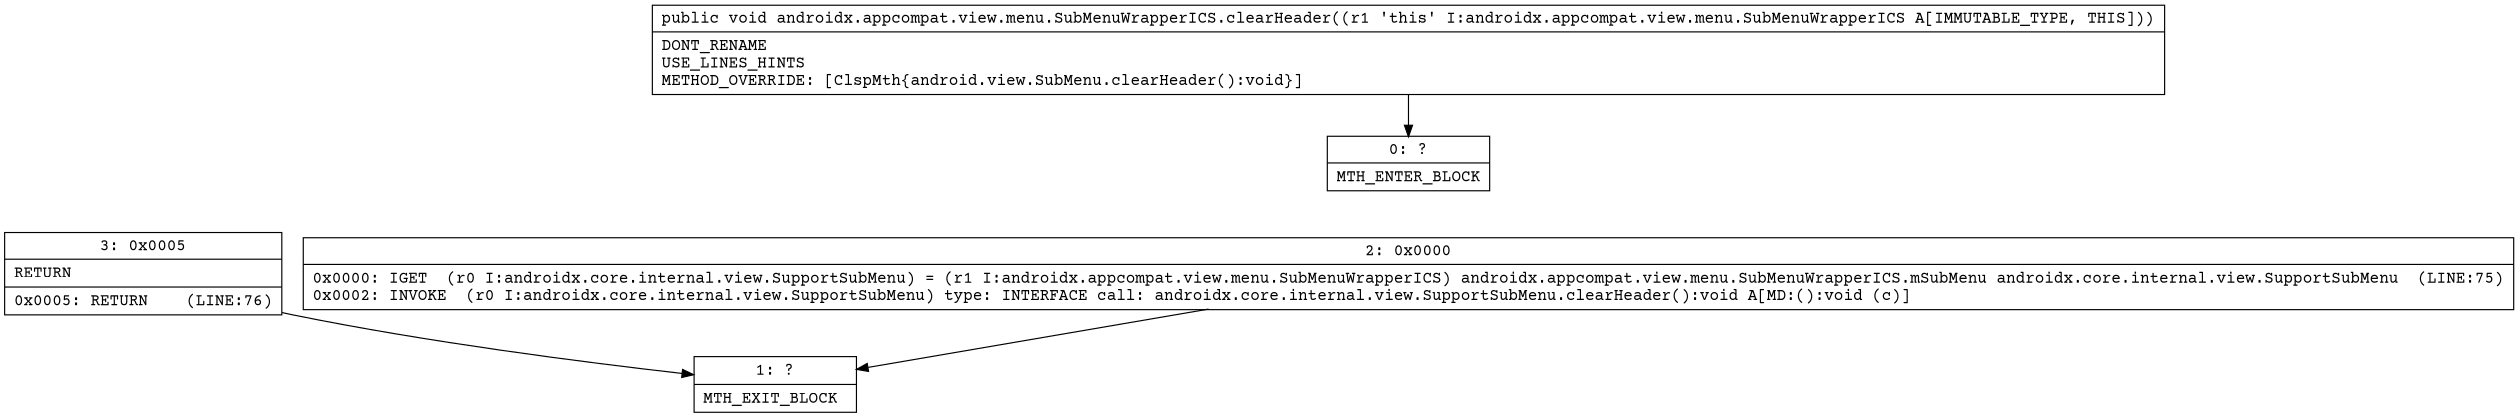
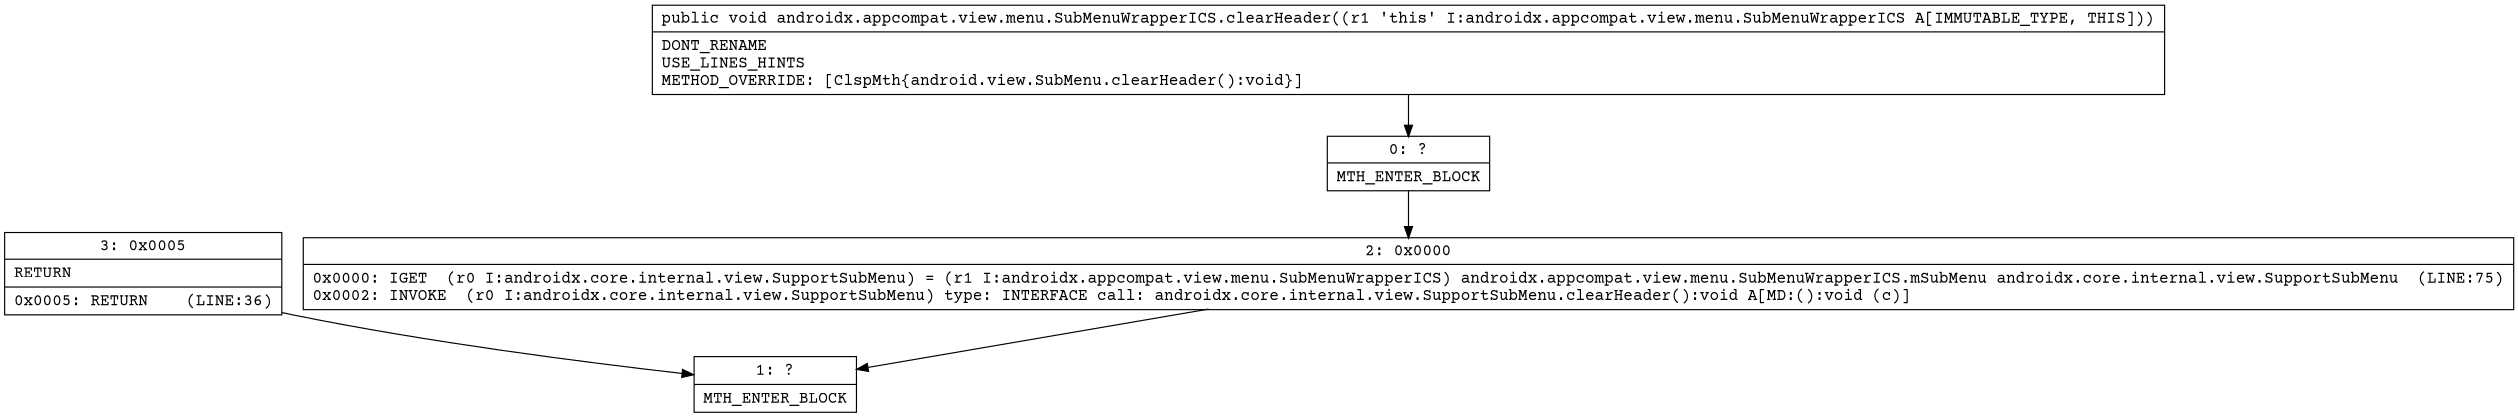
none -> (1408, 208)
(143, 300) -> (143, 300)
(771, 398) -> (775, 398)
